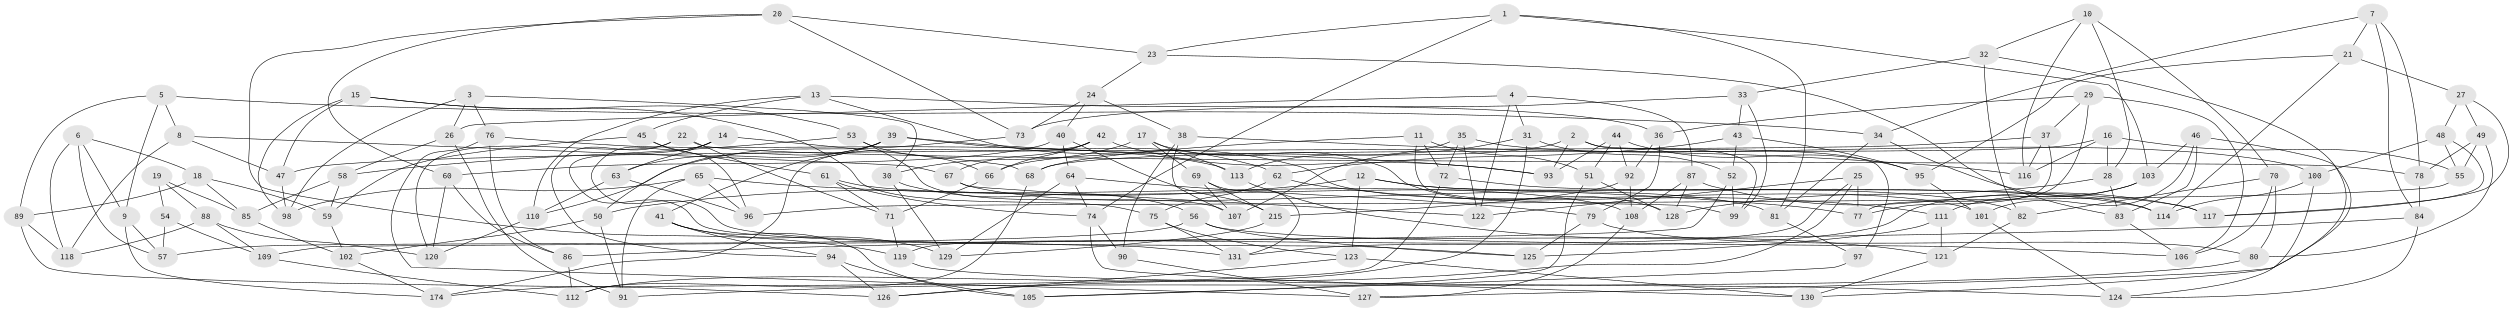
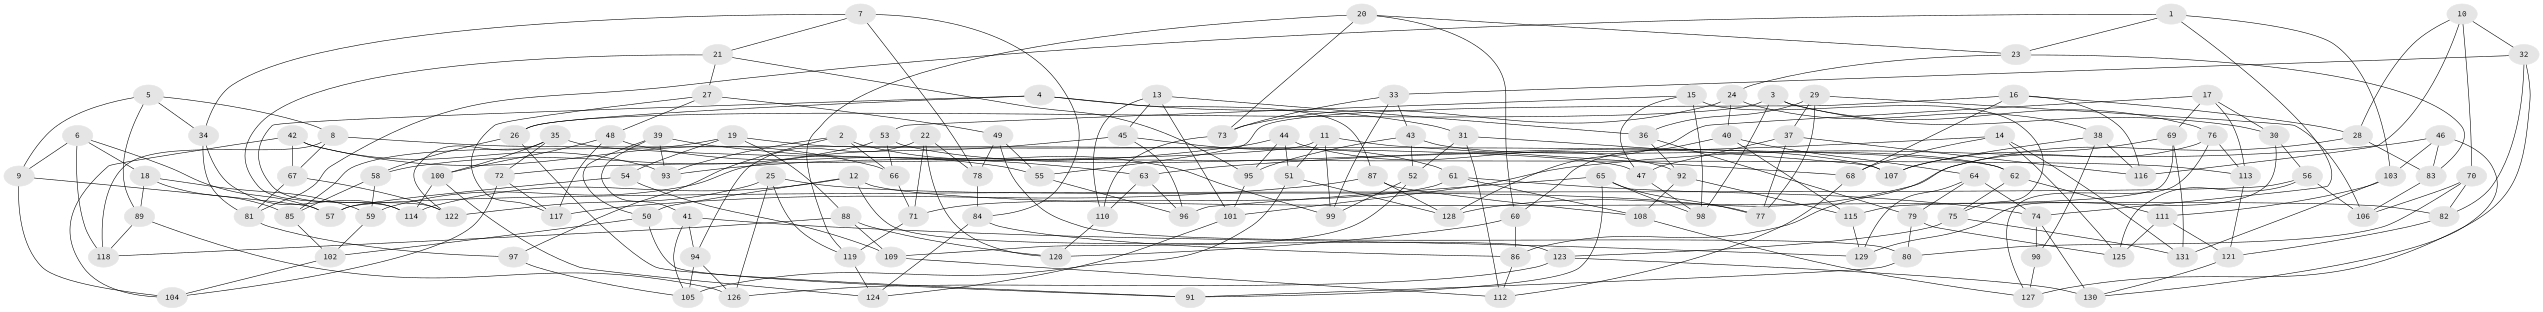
(1087, 149) -> (1376, 148)
(1275, 217) -> (1851, 217)
(436, 298) -> (172, 298)
